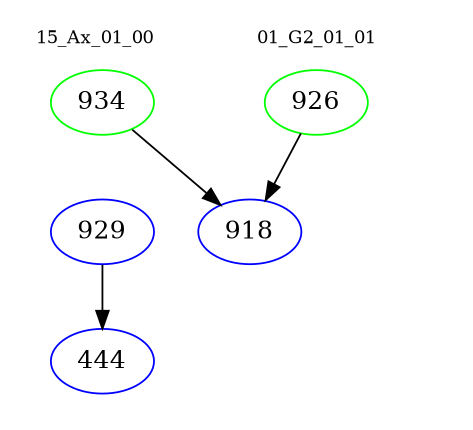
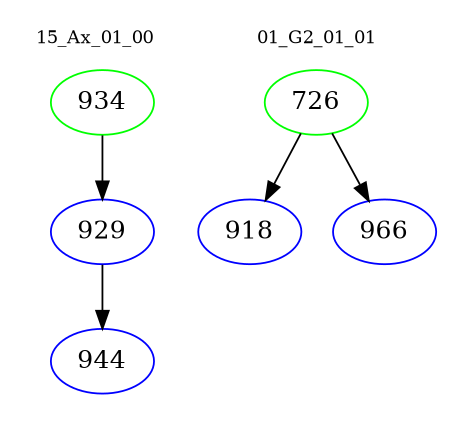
(316, 102) -> (316, 102)
(156, 150) -> (102, 158)
none -> (385, 232)
(102, 361) -> (102, 361)
